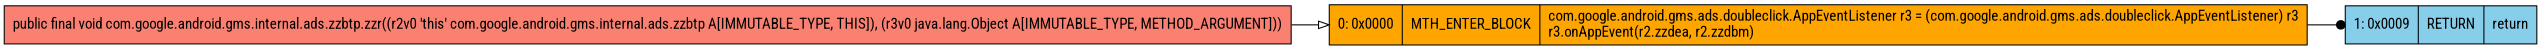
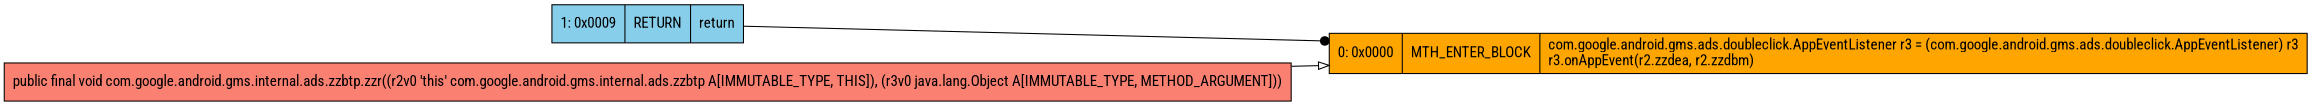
(2322, 25) -> (1032, 34)
